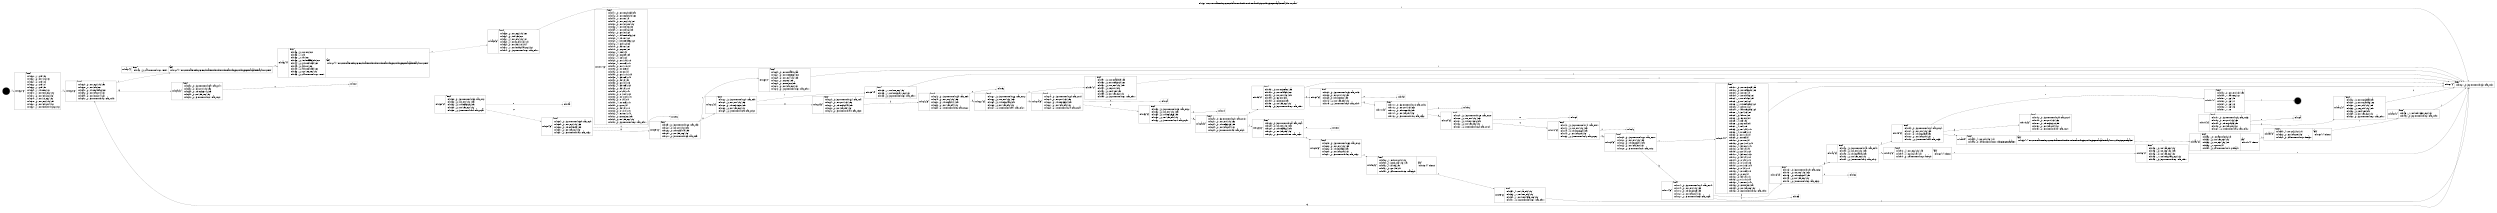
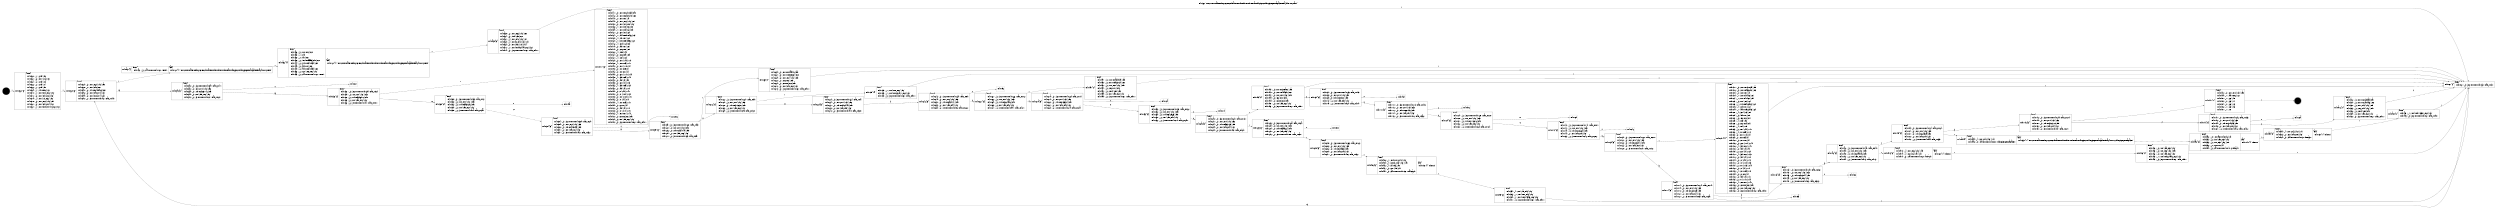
none -> (354, 97)
(2065, 97) -> (2138, 115)
none -> (2135, 123)
